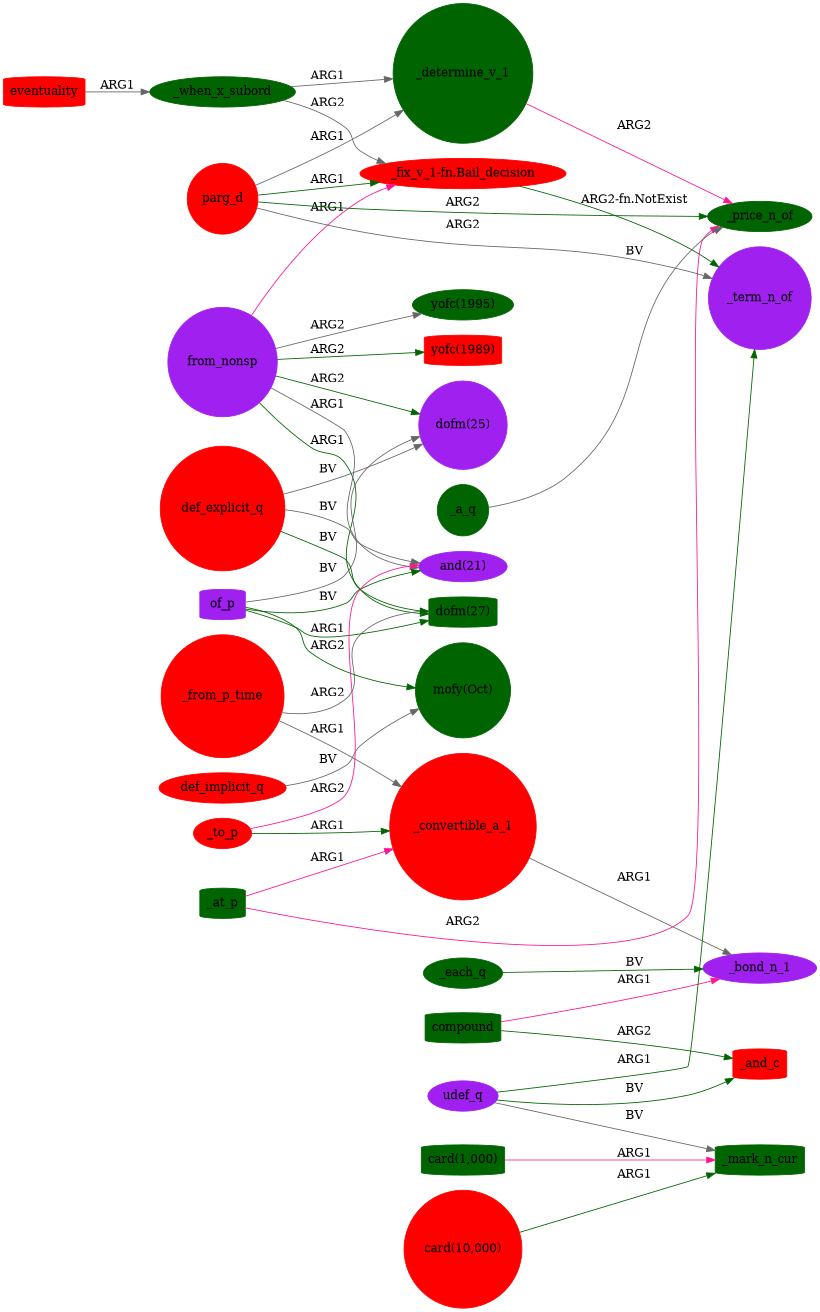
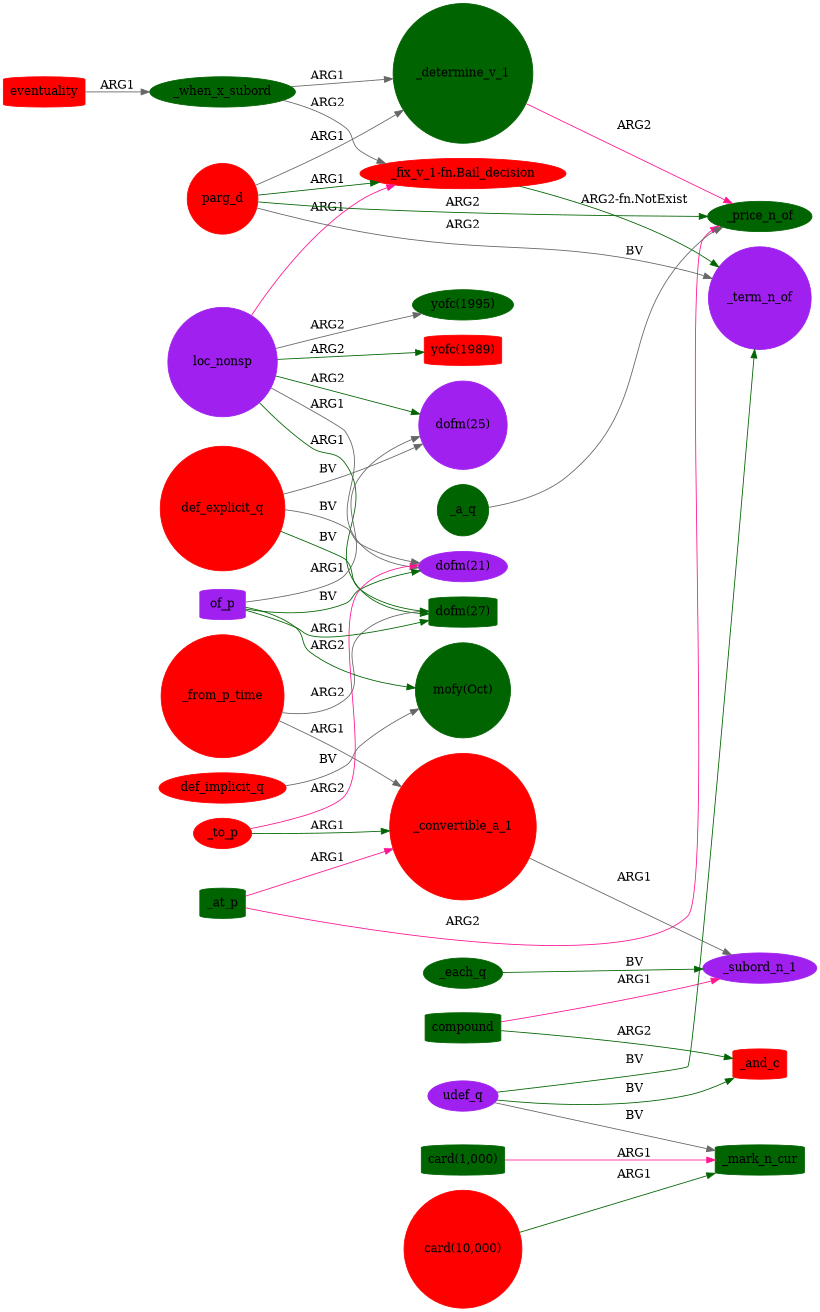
(223, 362) -> (223, 362)
(463, 567) -> (463, 567)
(328, 569) -> (328, 569)
(760, 968) -> (760, 968)
(634, 1060) -> (634, 1060)
